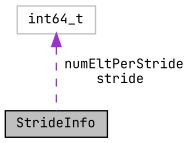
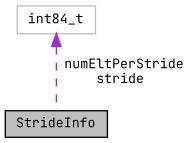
(56, 20) -> (56, 20)
